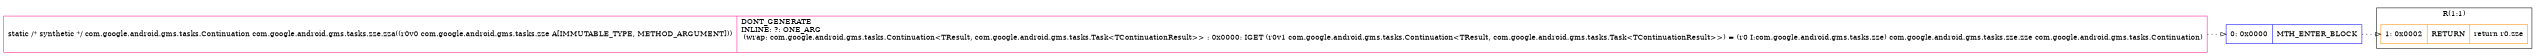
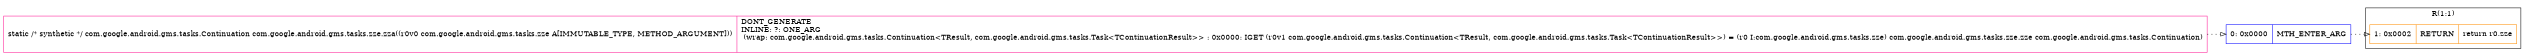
(2317, 34) -> (2312, 34)
